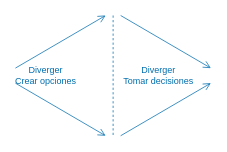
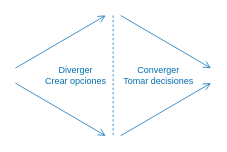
(45, 75) -> (75, 75)
(158, 75) -> (158, 75)
